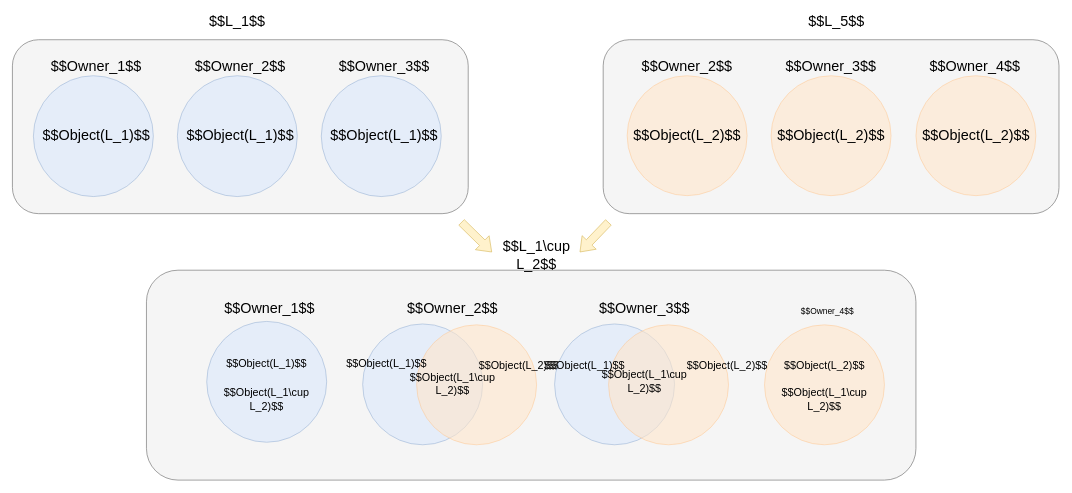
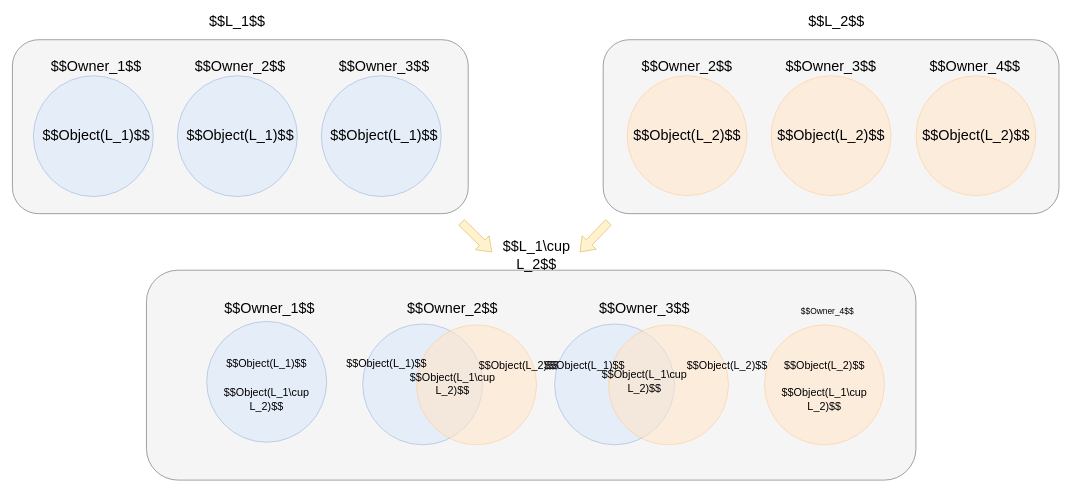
(837, 21) -> (837, 21)
